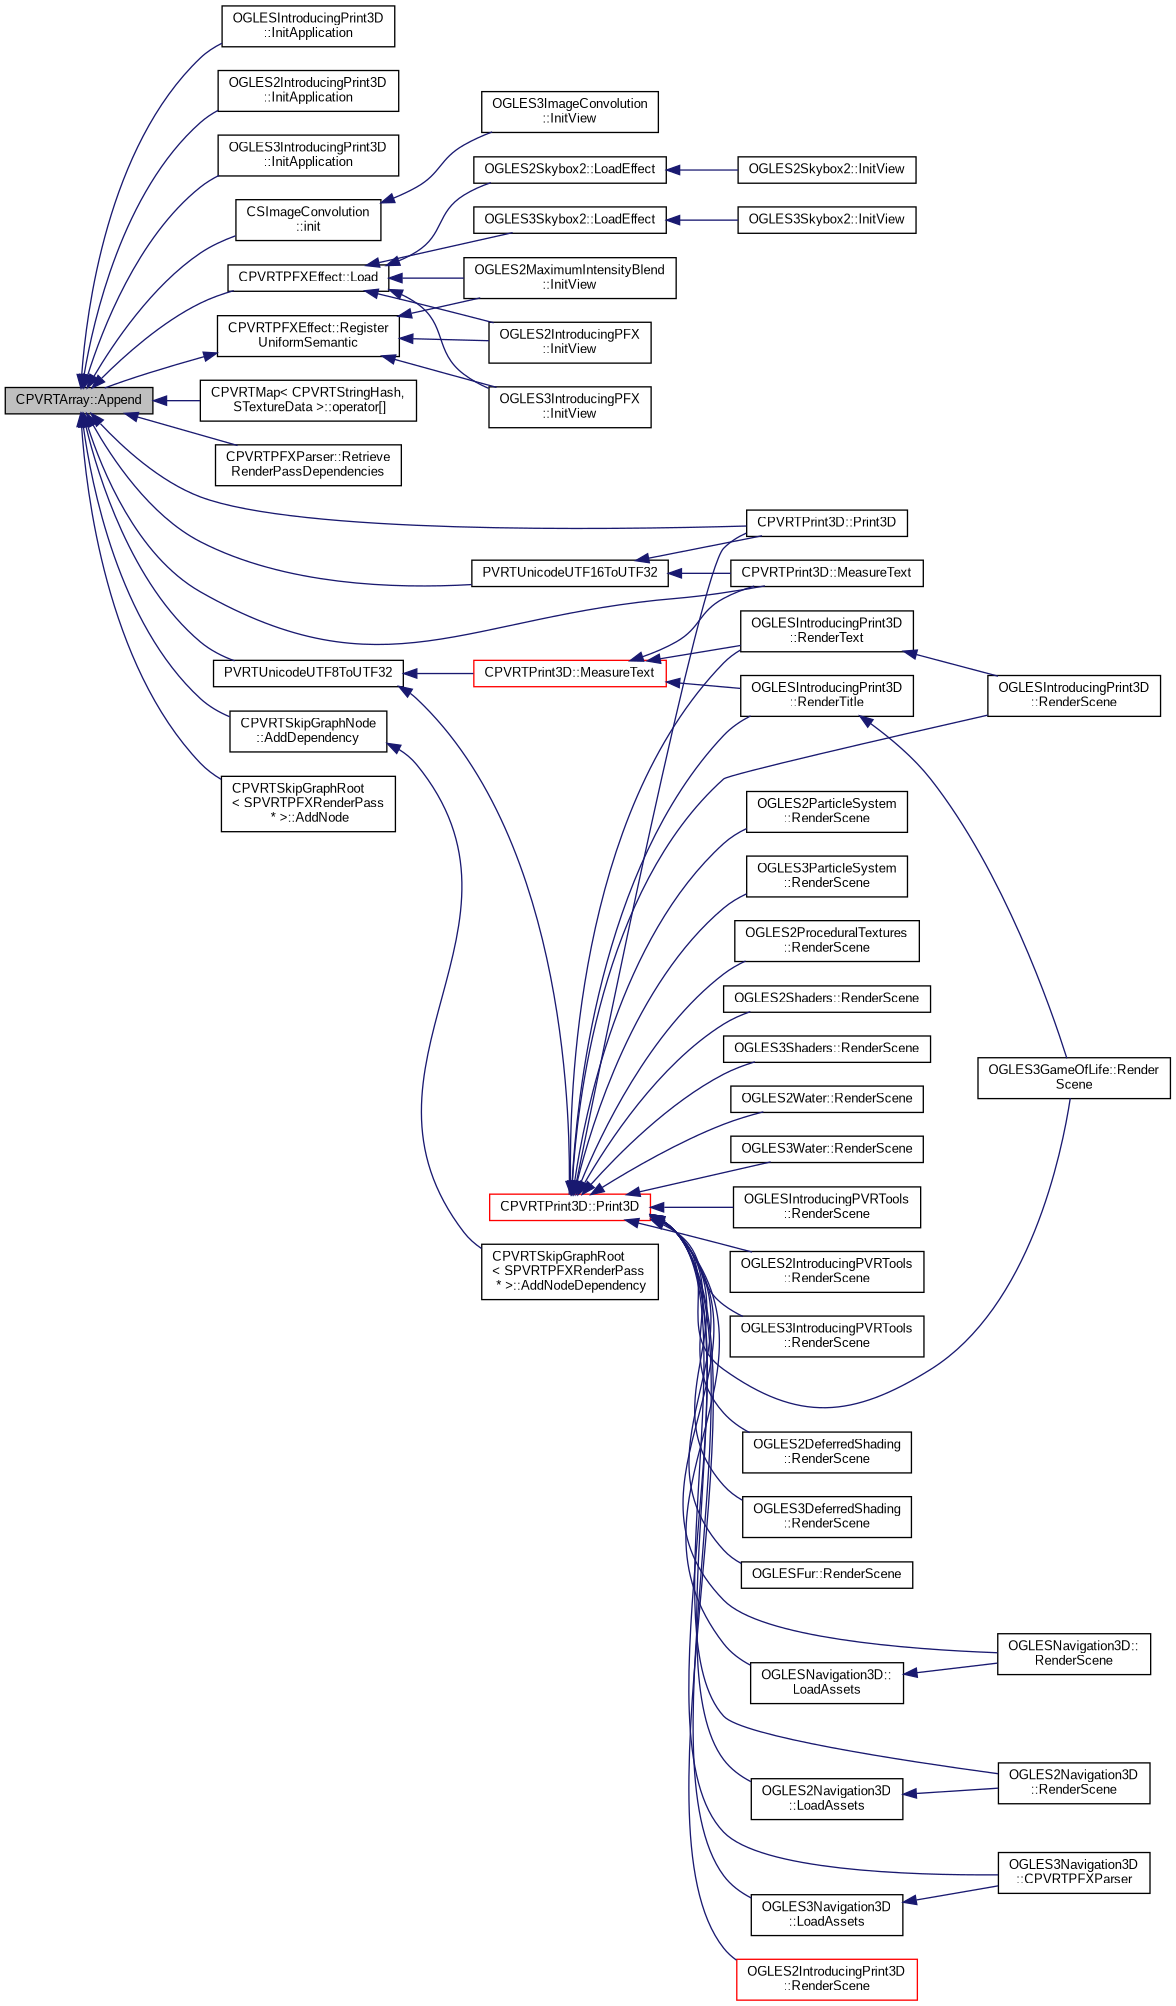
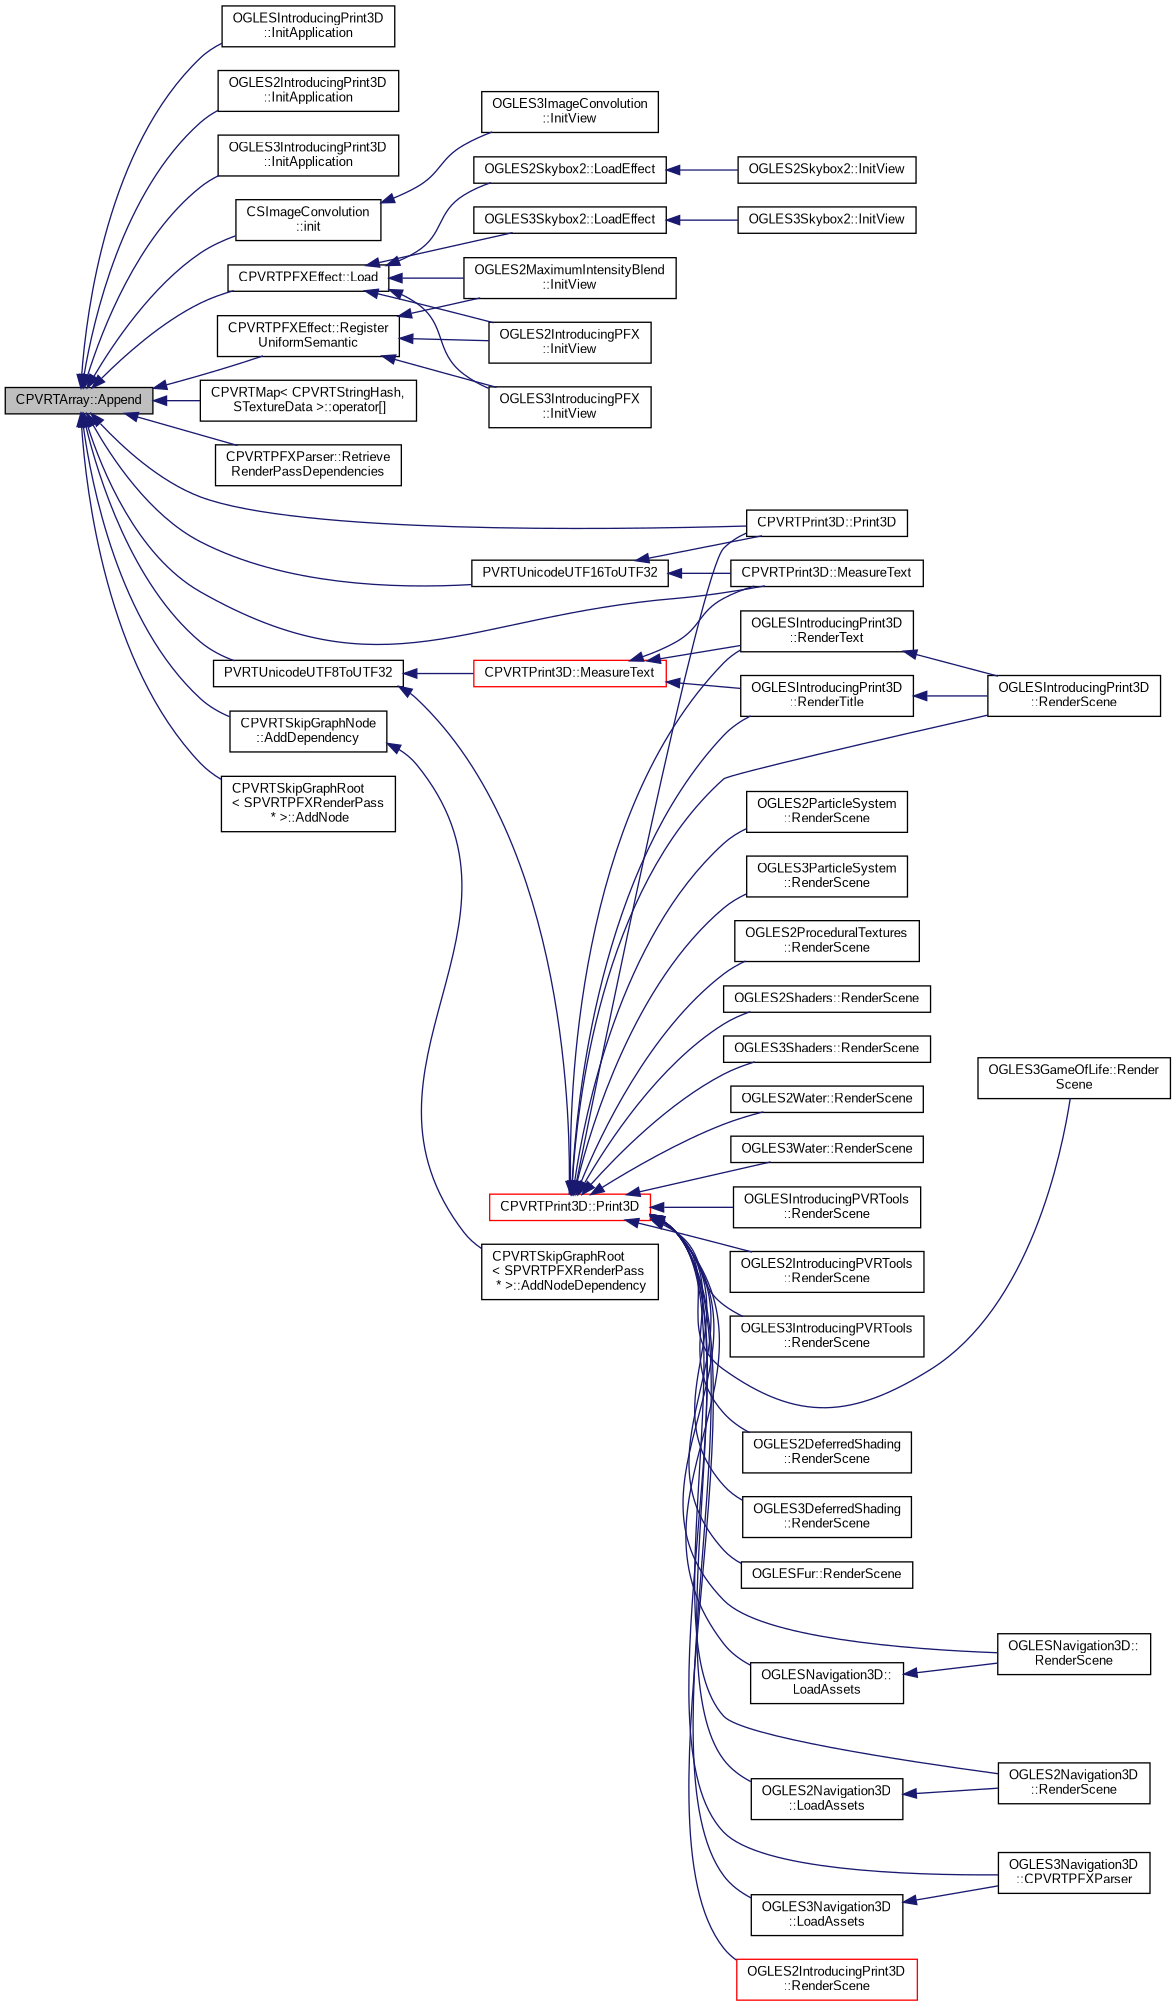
(154, 371) -> (215, 371)
(992, 876) -> (957, 696)
